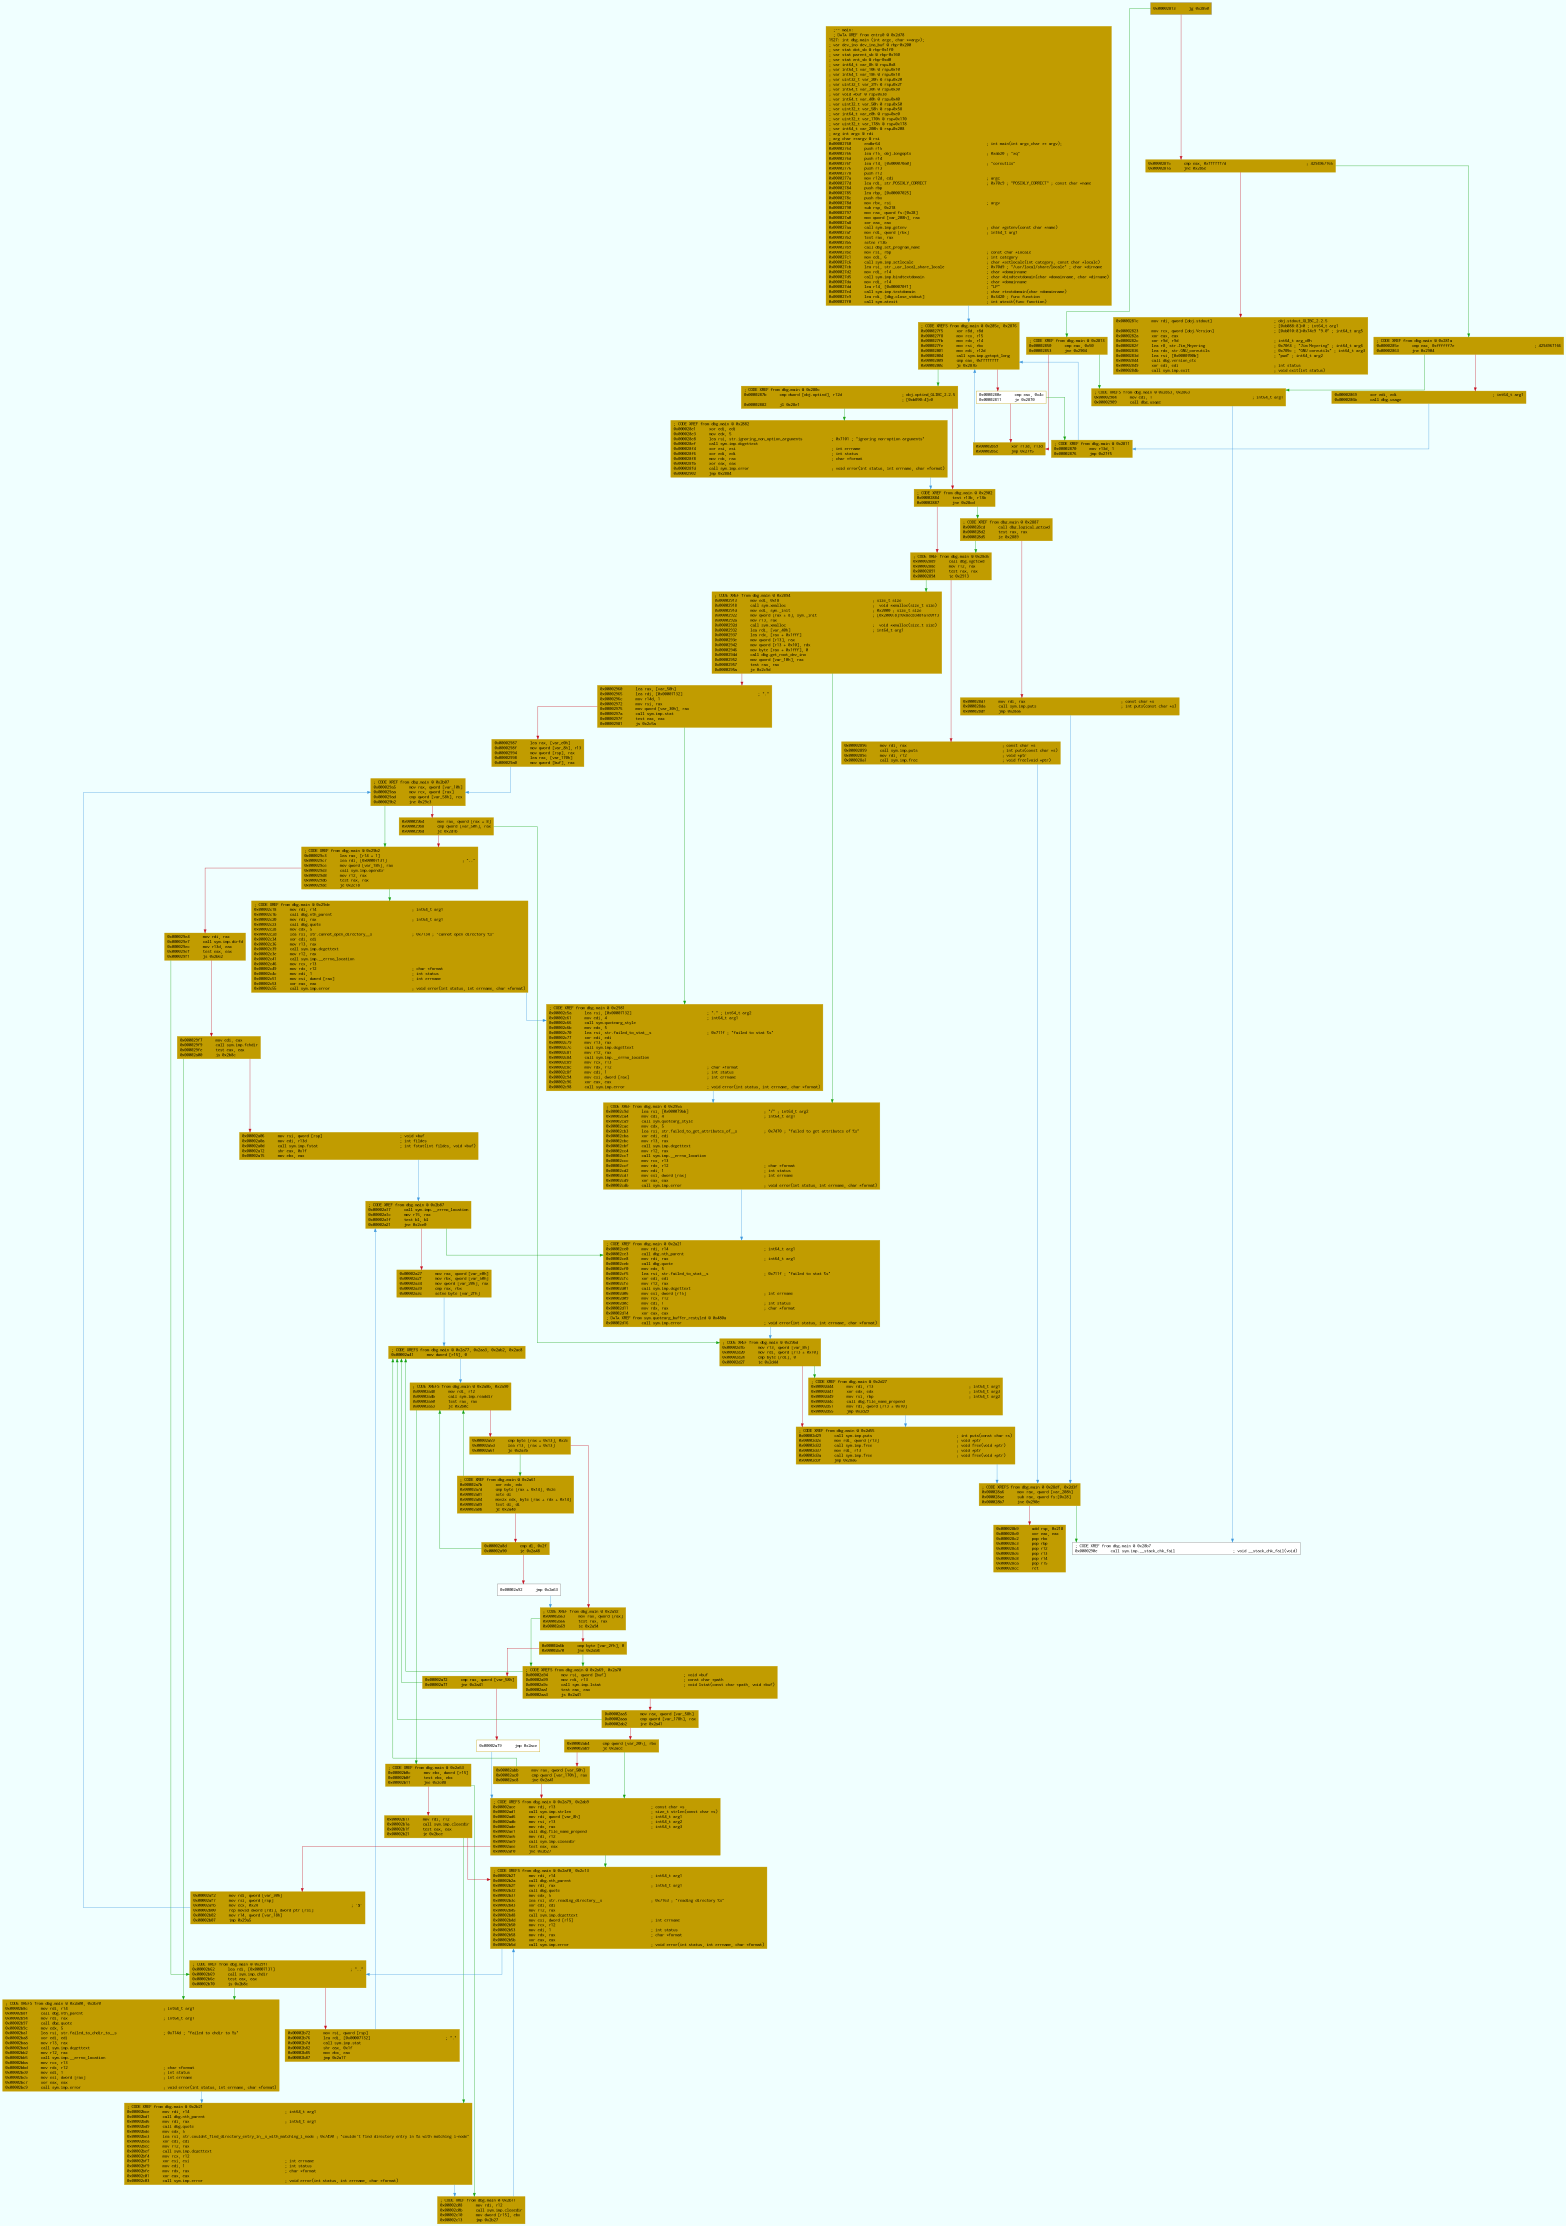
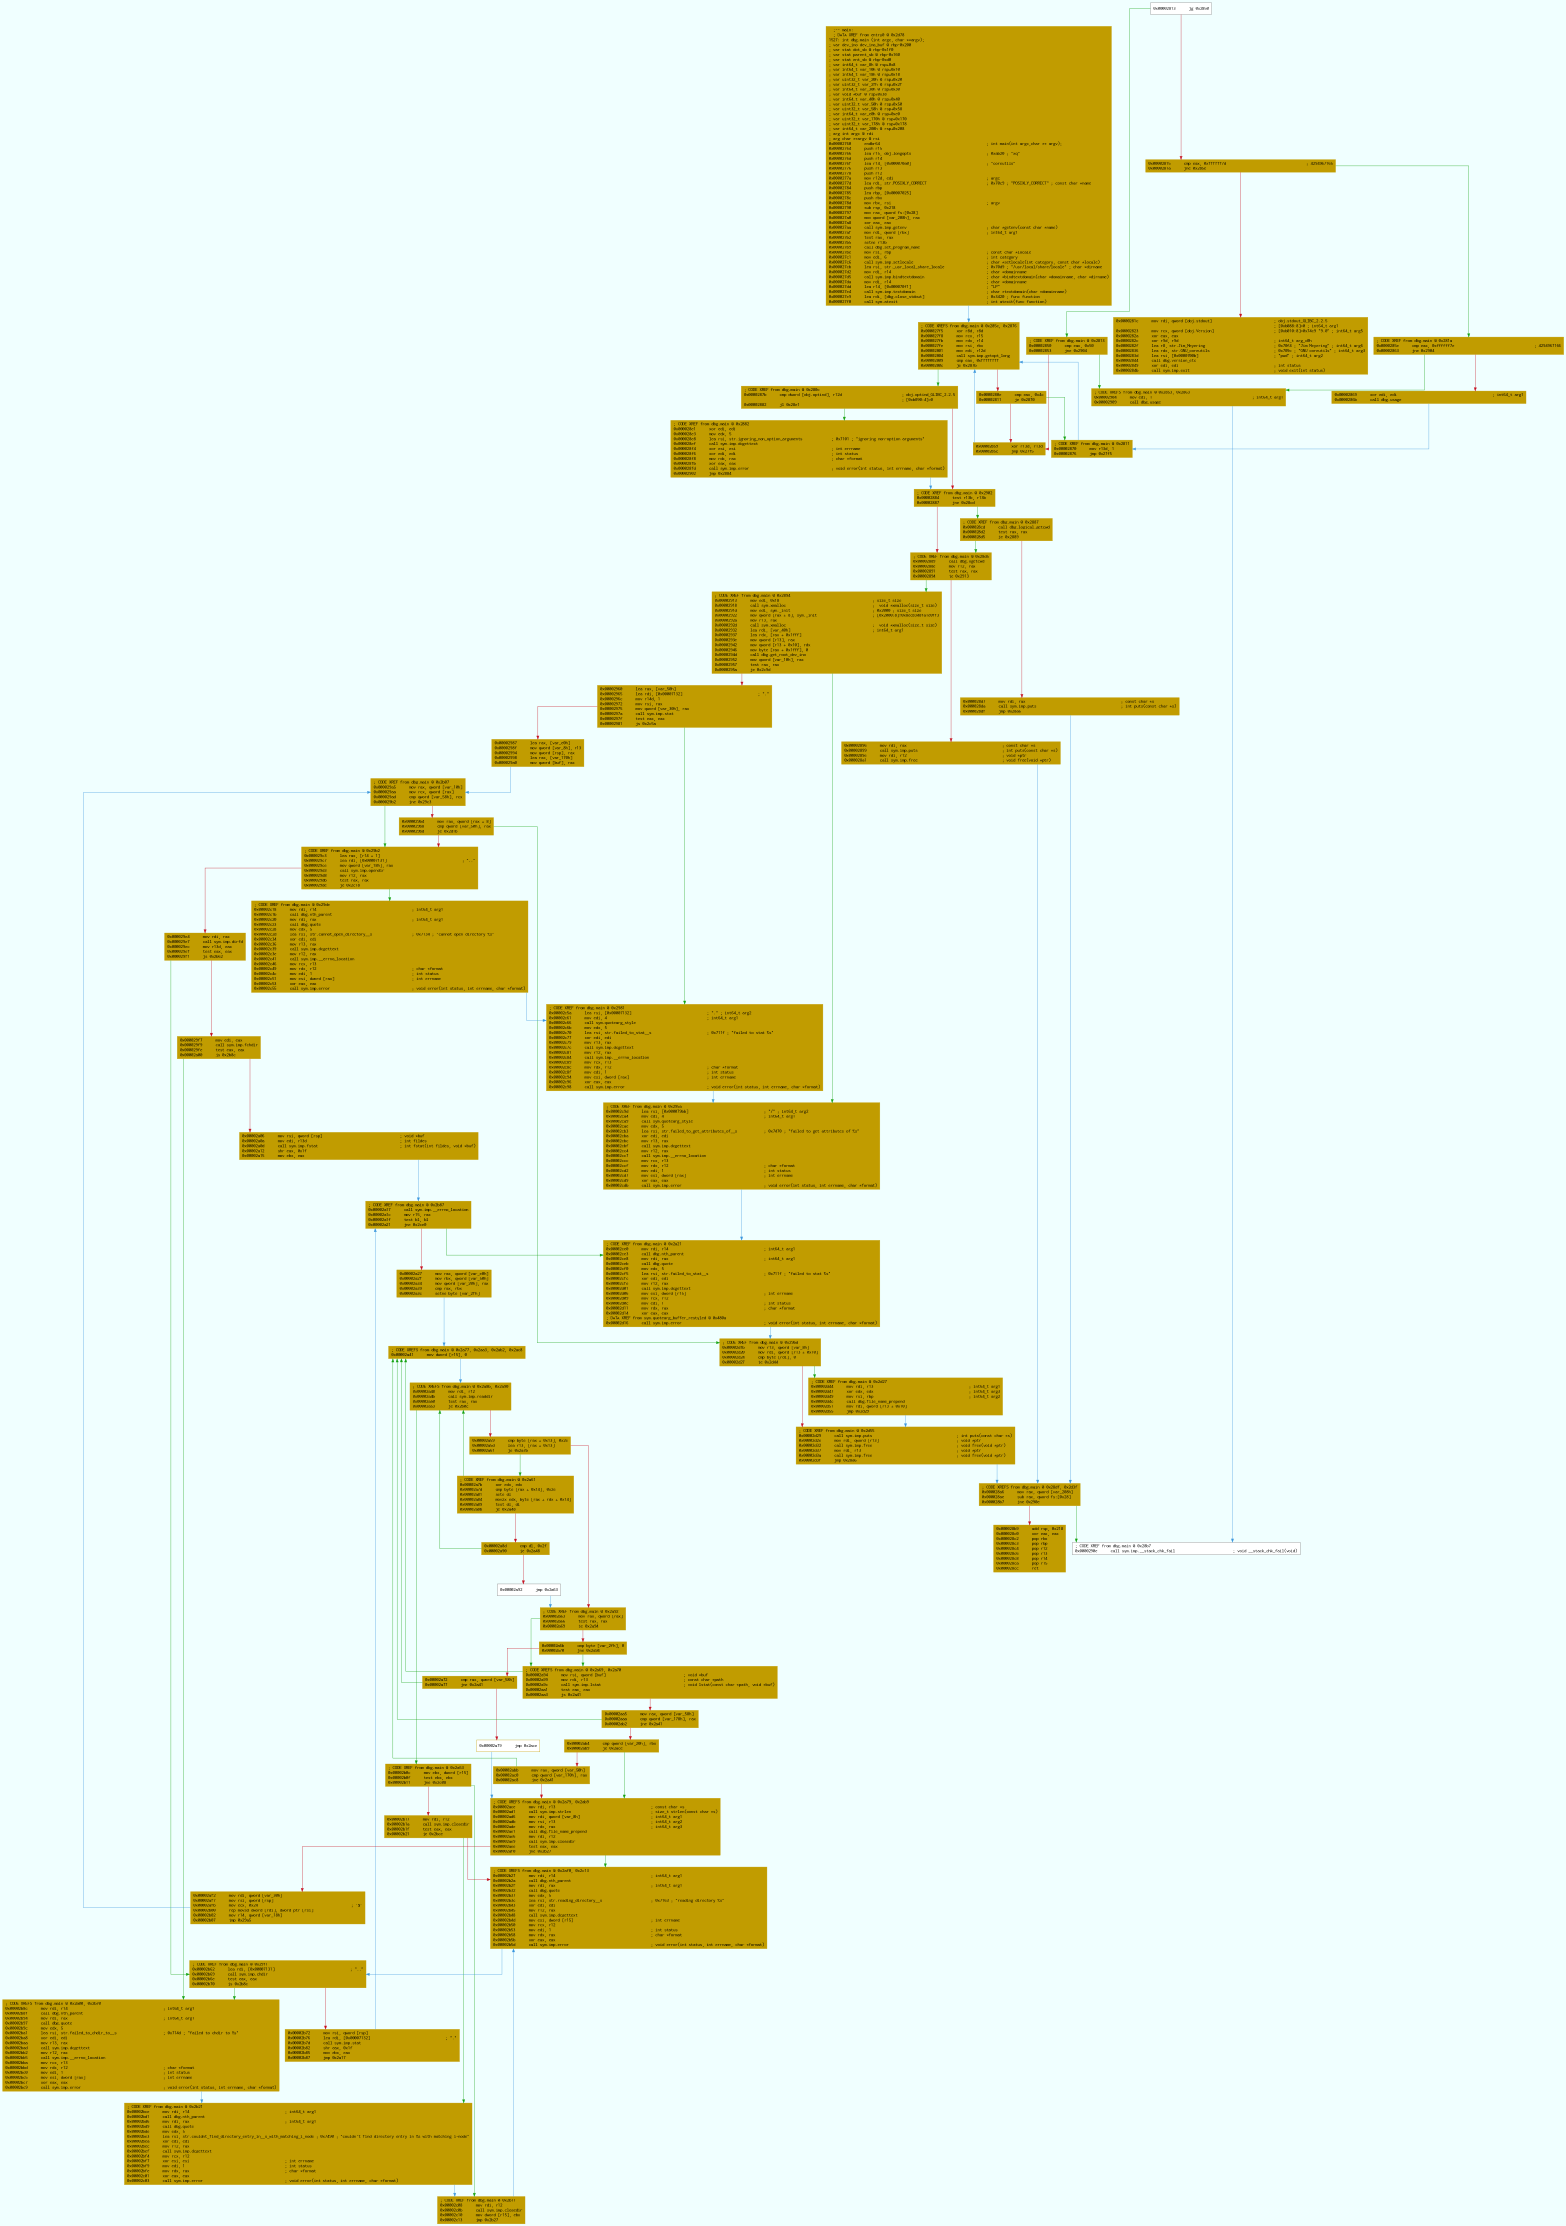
(1181, 9) -> (1181, 9)
(1011, 397) -> (1011, 397)
